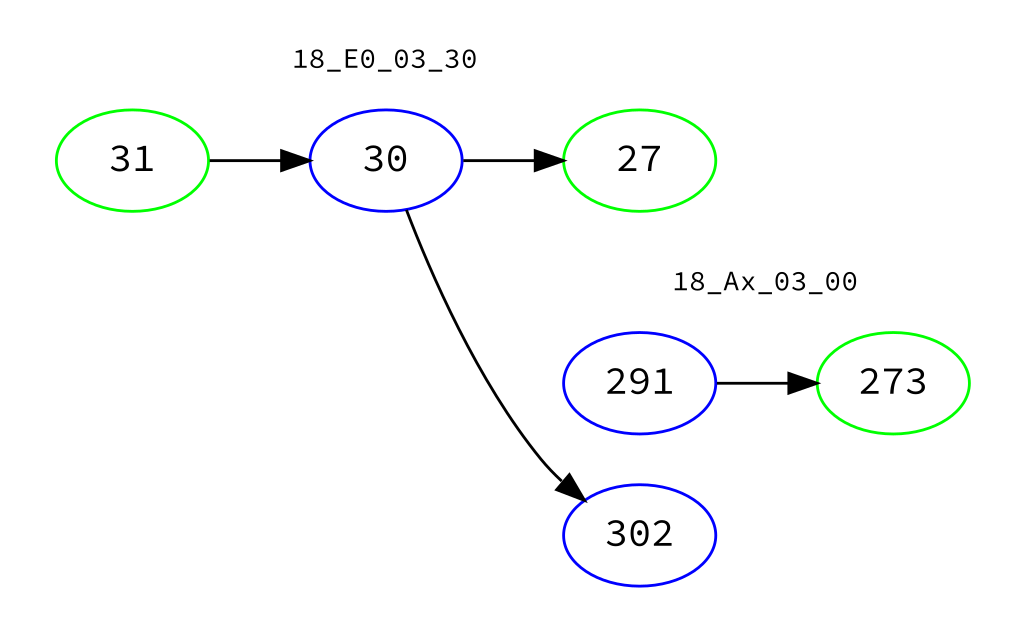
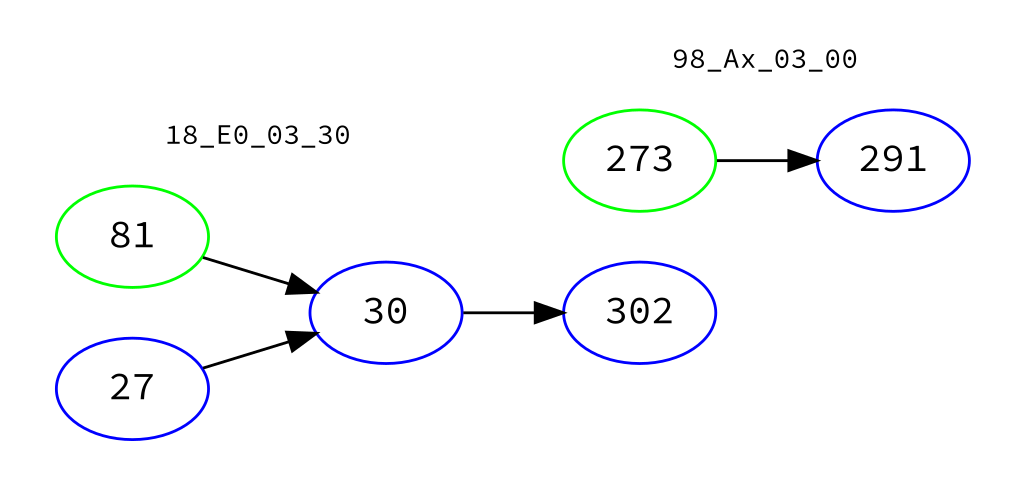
(132, 161) -> (132, 237)
(499, 161) -> (246, 355)
(640, 161) -> (132, 389)
(767, 283) -> (767, 61)
(753, 383) -> (753, 161)
